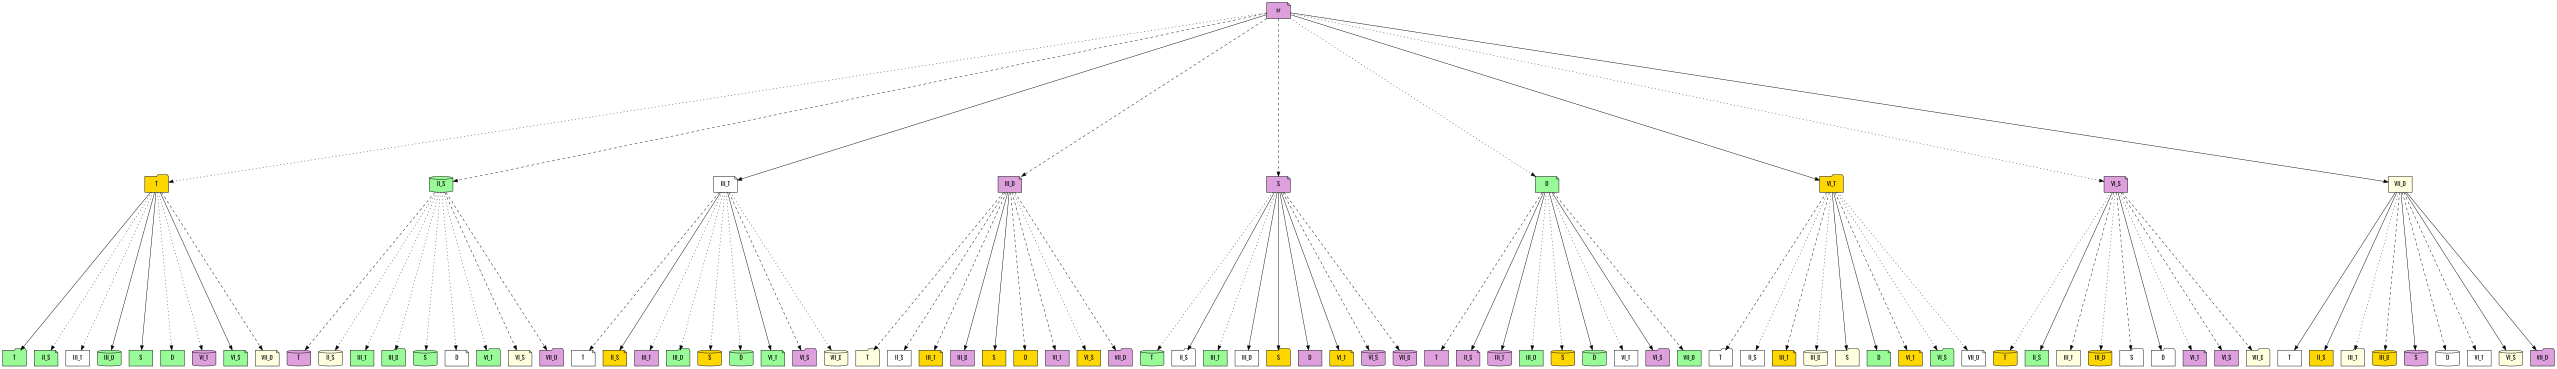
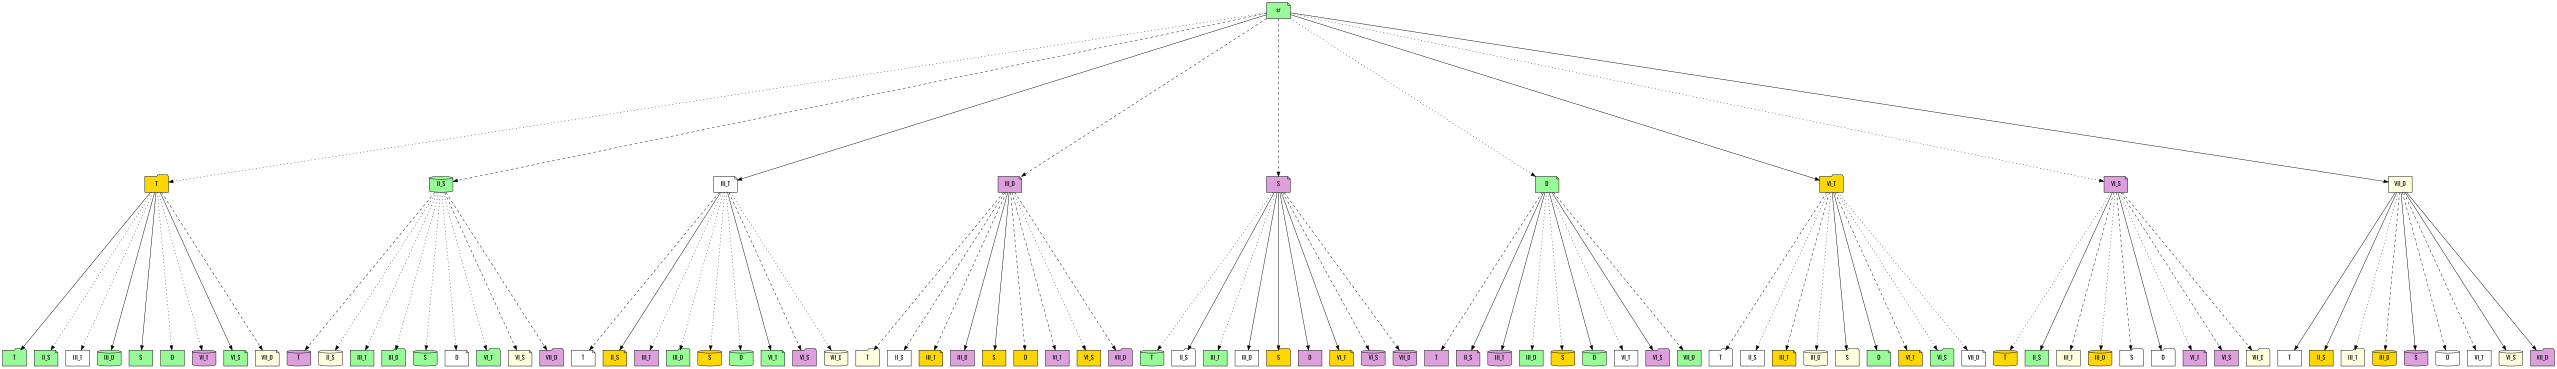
(1278, 11) -> (1278, 11)
